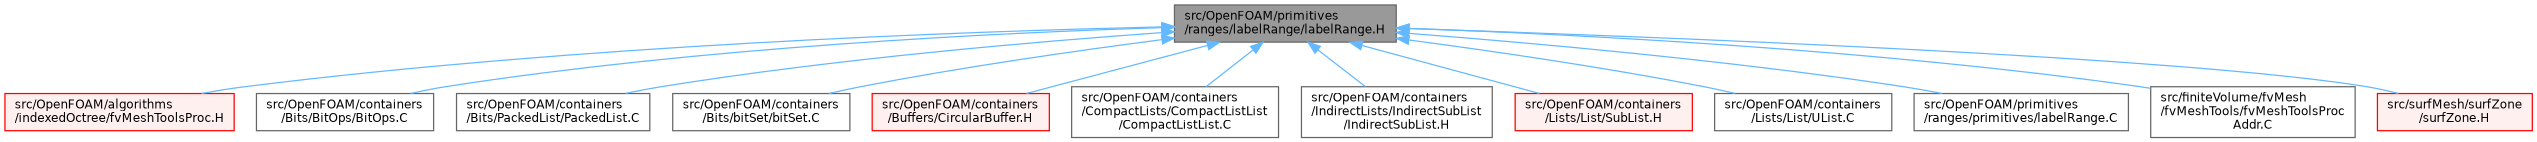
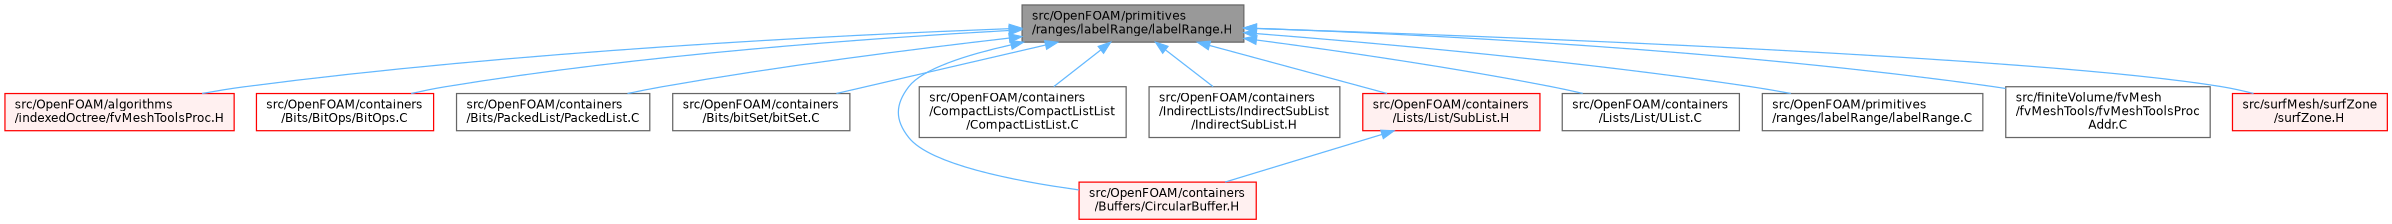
(345, 112) -> (345, 112)
(2021, 112) -> (1873, 112)
none -> (1303, 158)
